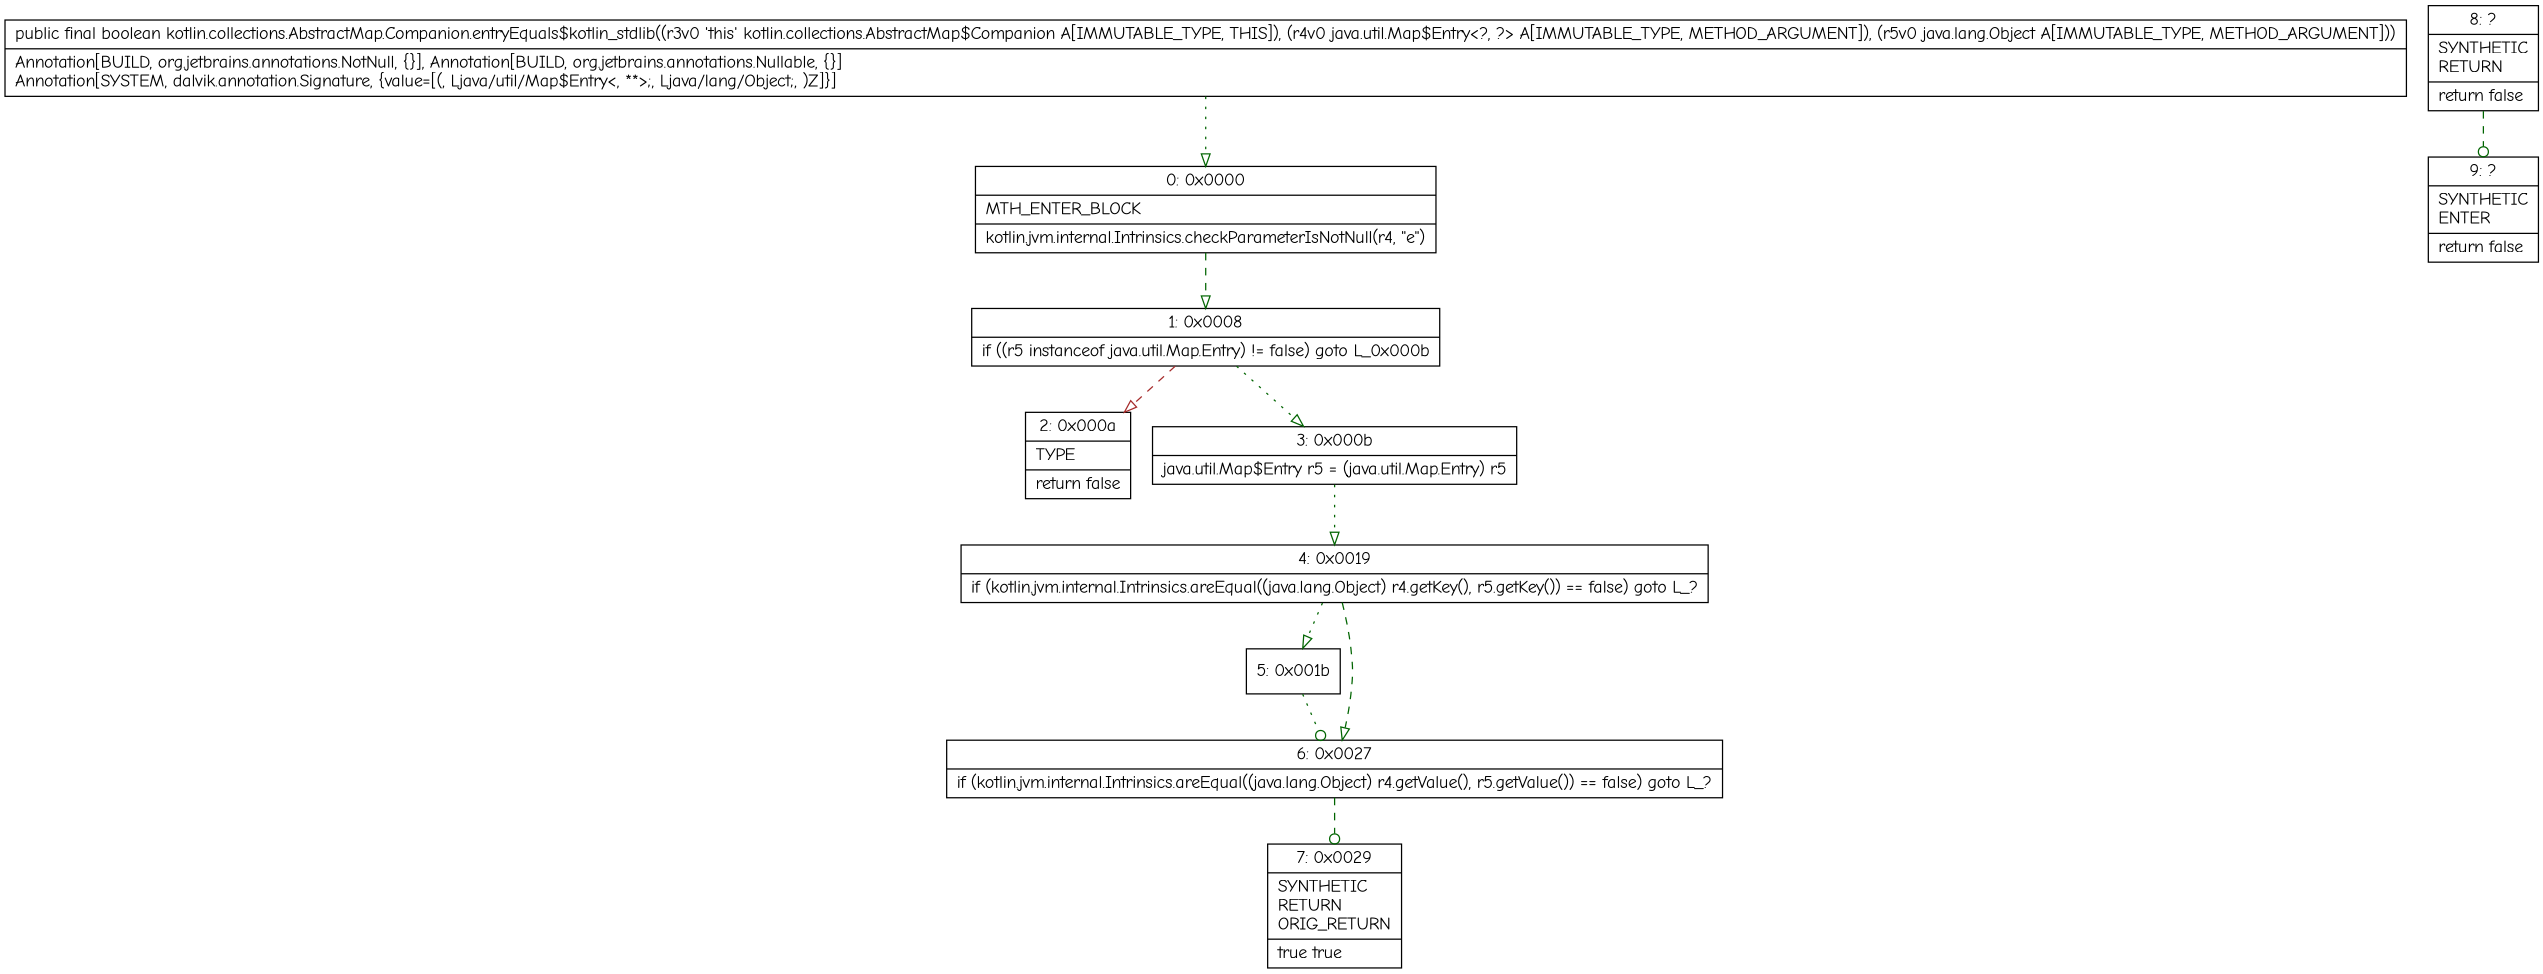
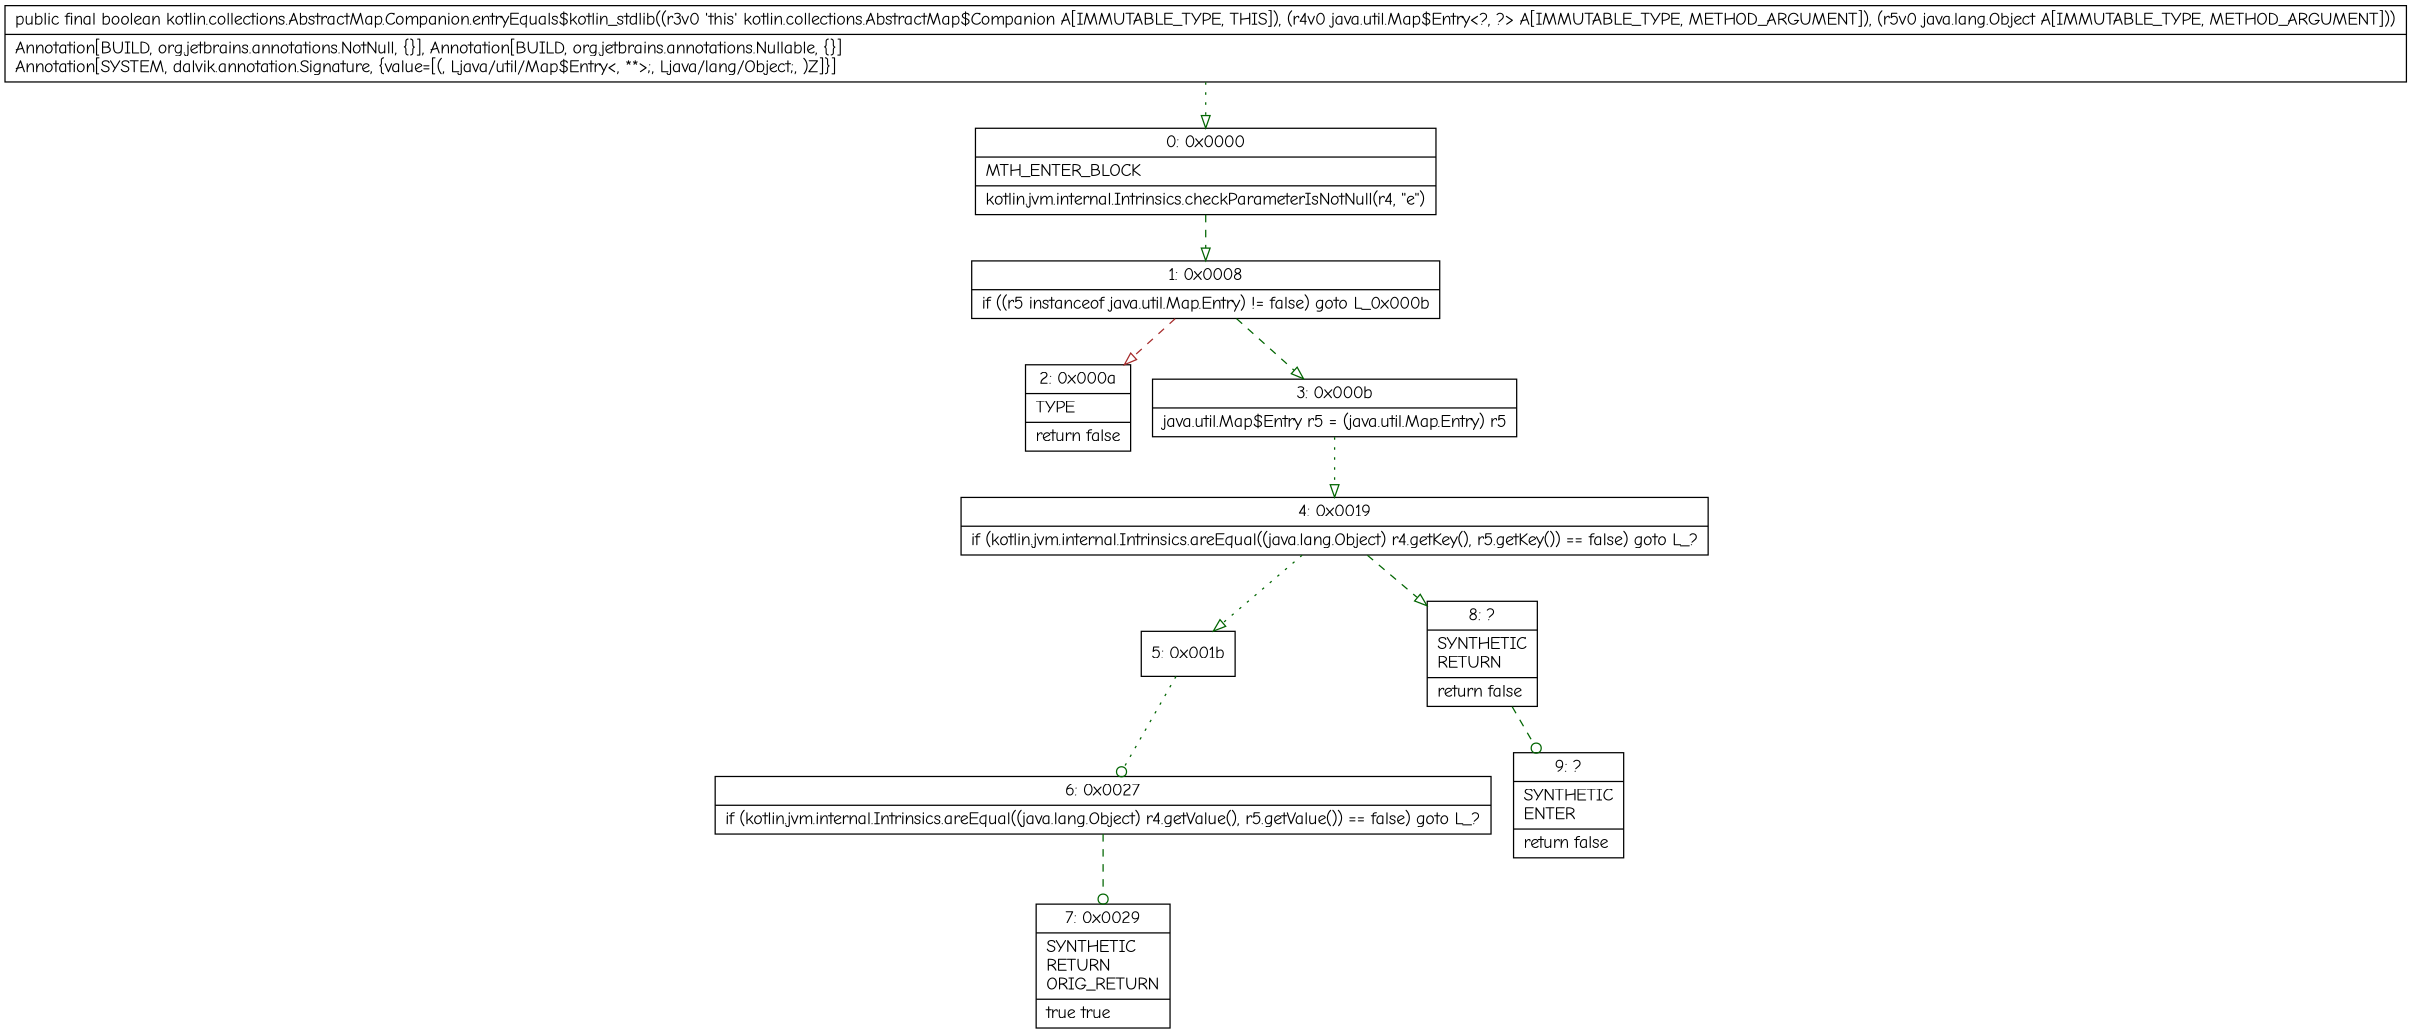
(1265, 392) -> (1265, 345)
(1352, 665) -> (1392, 576)
